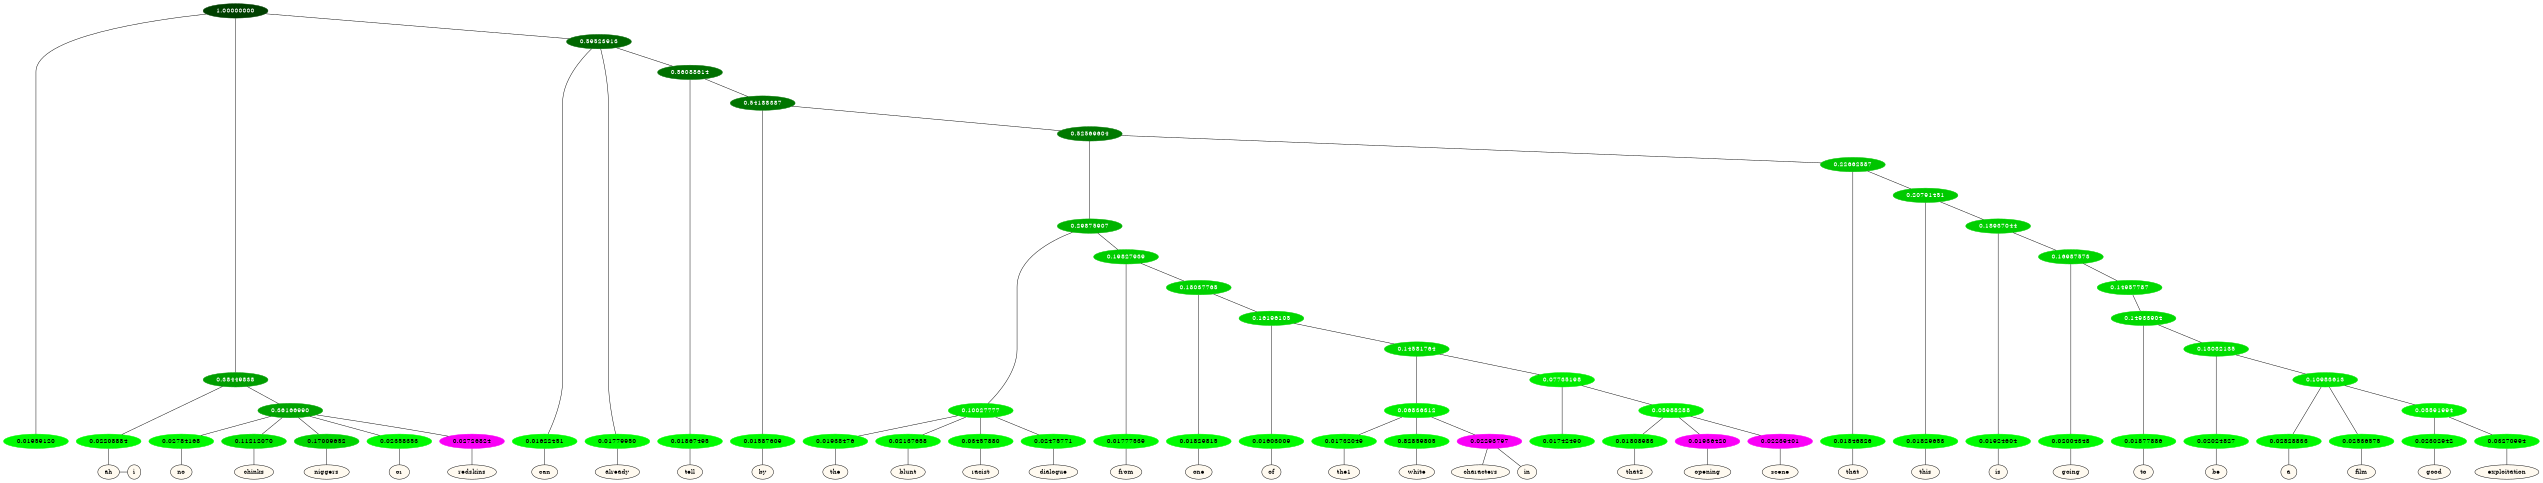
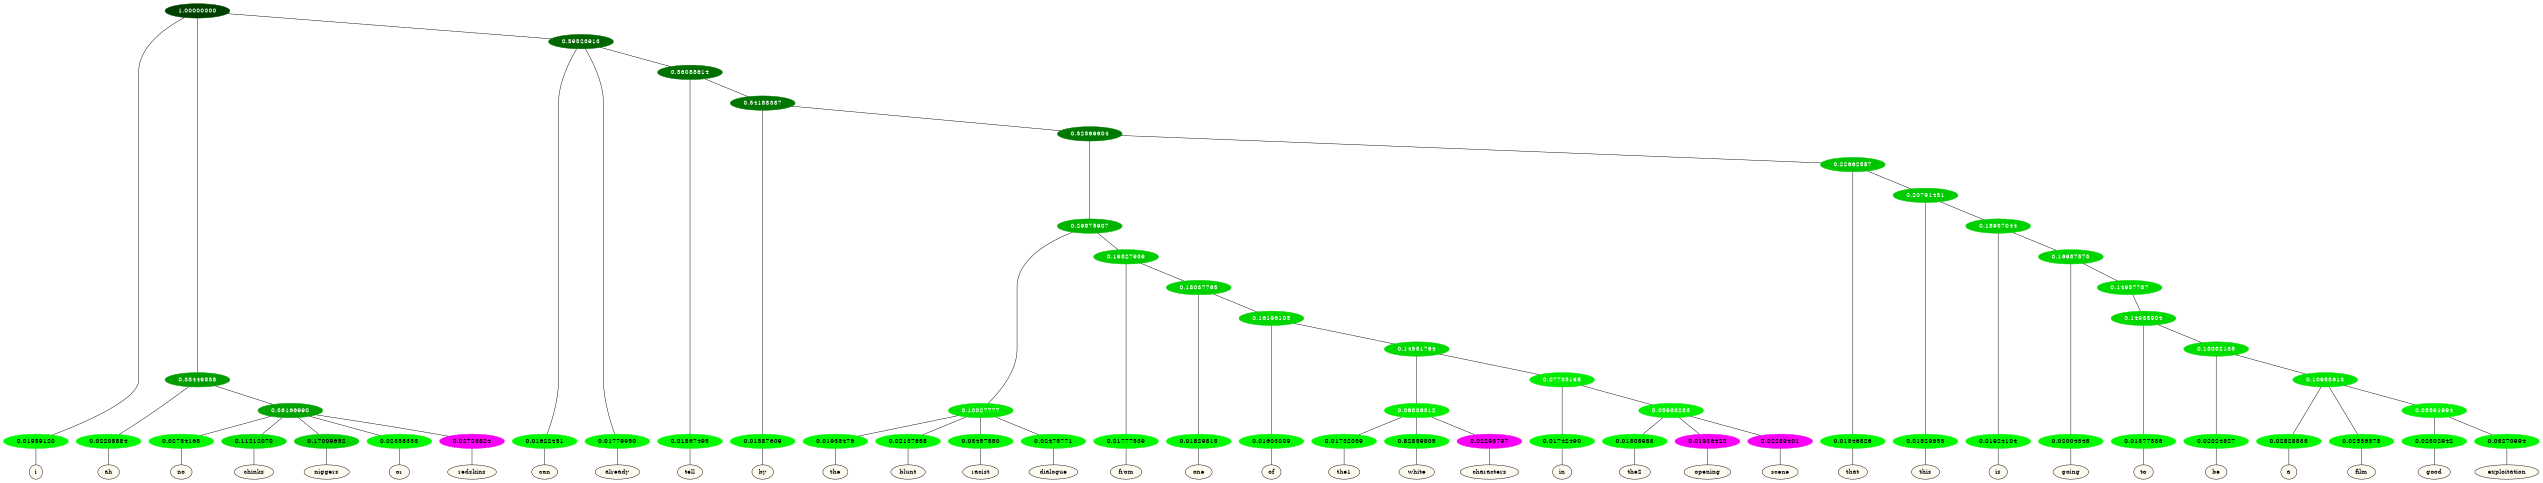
(1344, 441) -> (1344, 441)
(1998, 441) -> (1998, 441)
(1509, 457) -> (1562, 457)
(123, 472) -> (36, 457)
(1635, 472) -> (1635, 472)
